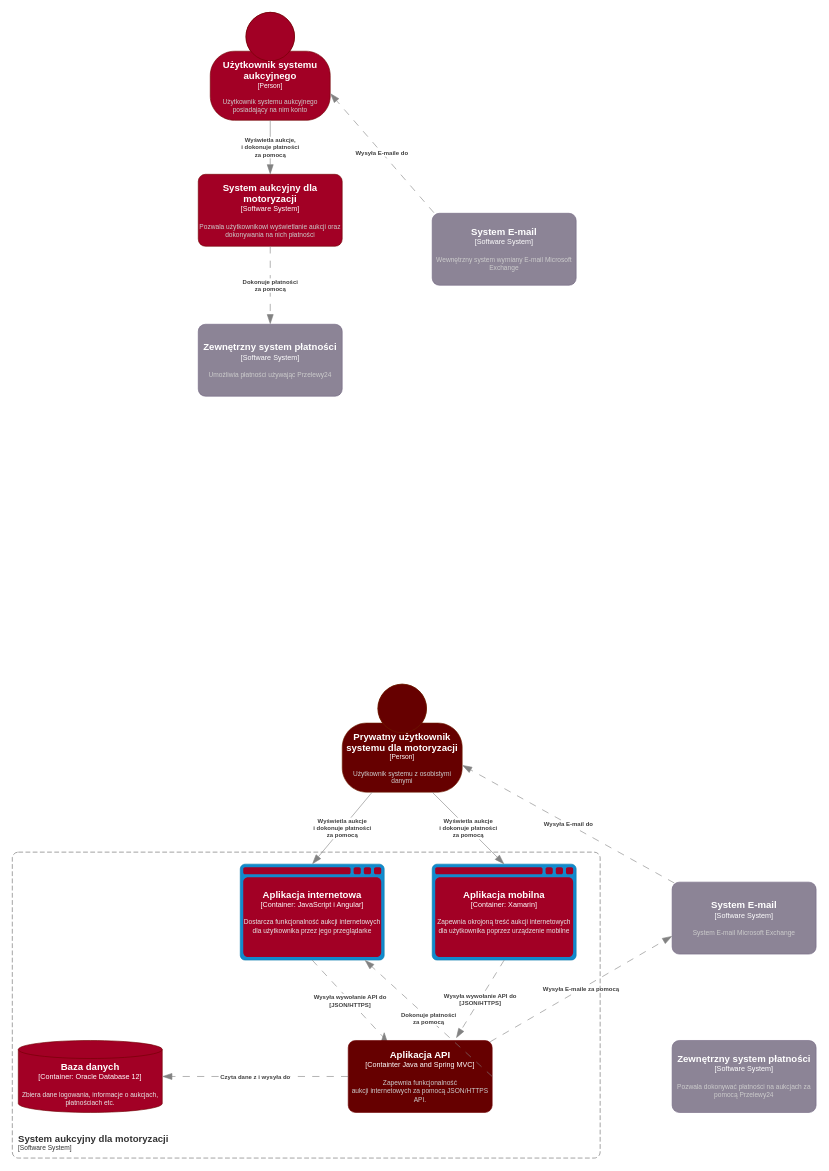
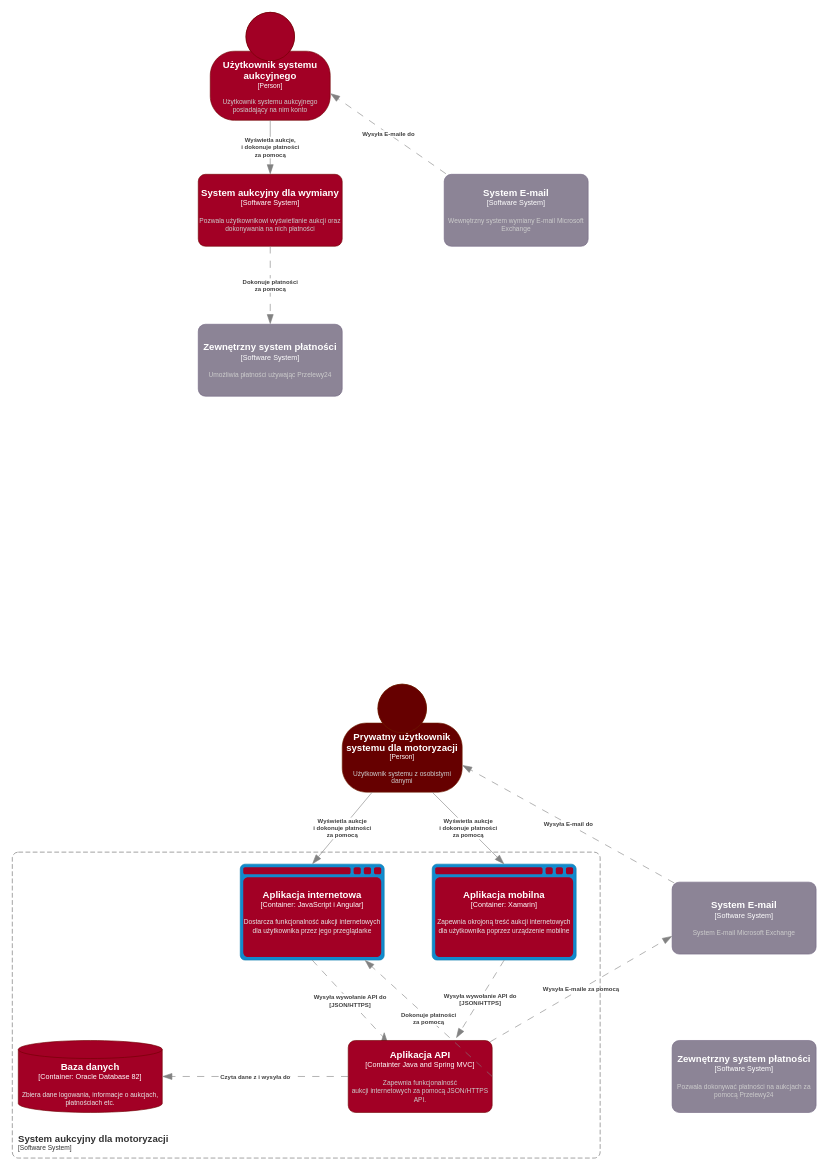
(270, 210) -> (270, 210)
(504, 249) -> (516, 210)
(420, 1077) -> (420, 1077)
(90, 1085) -> (90, 1085)
